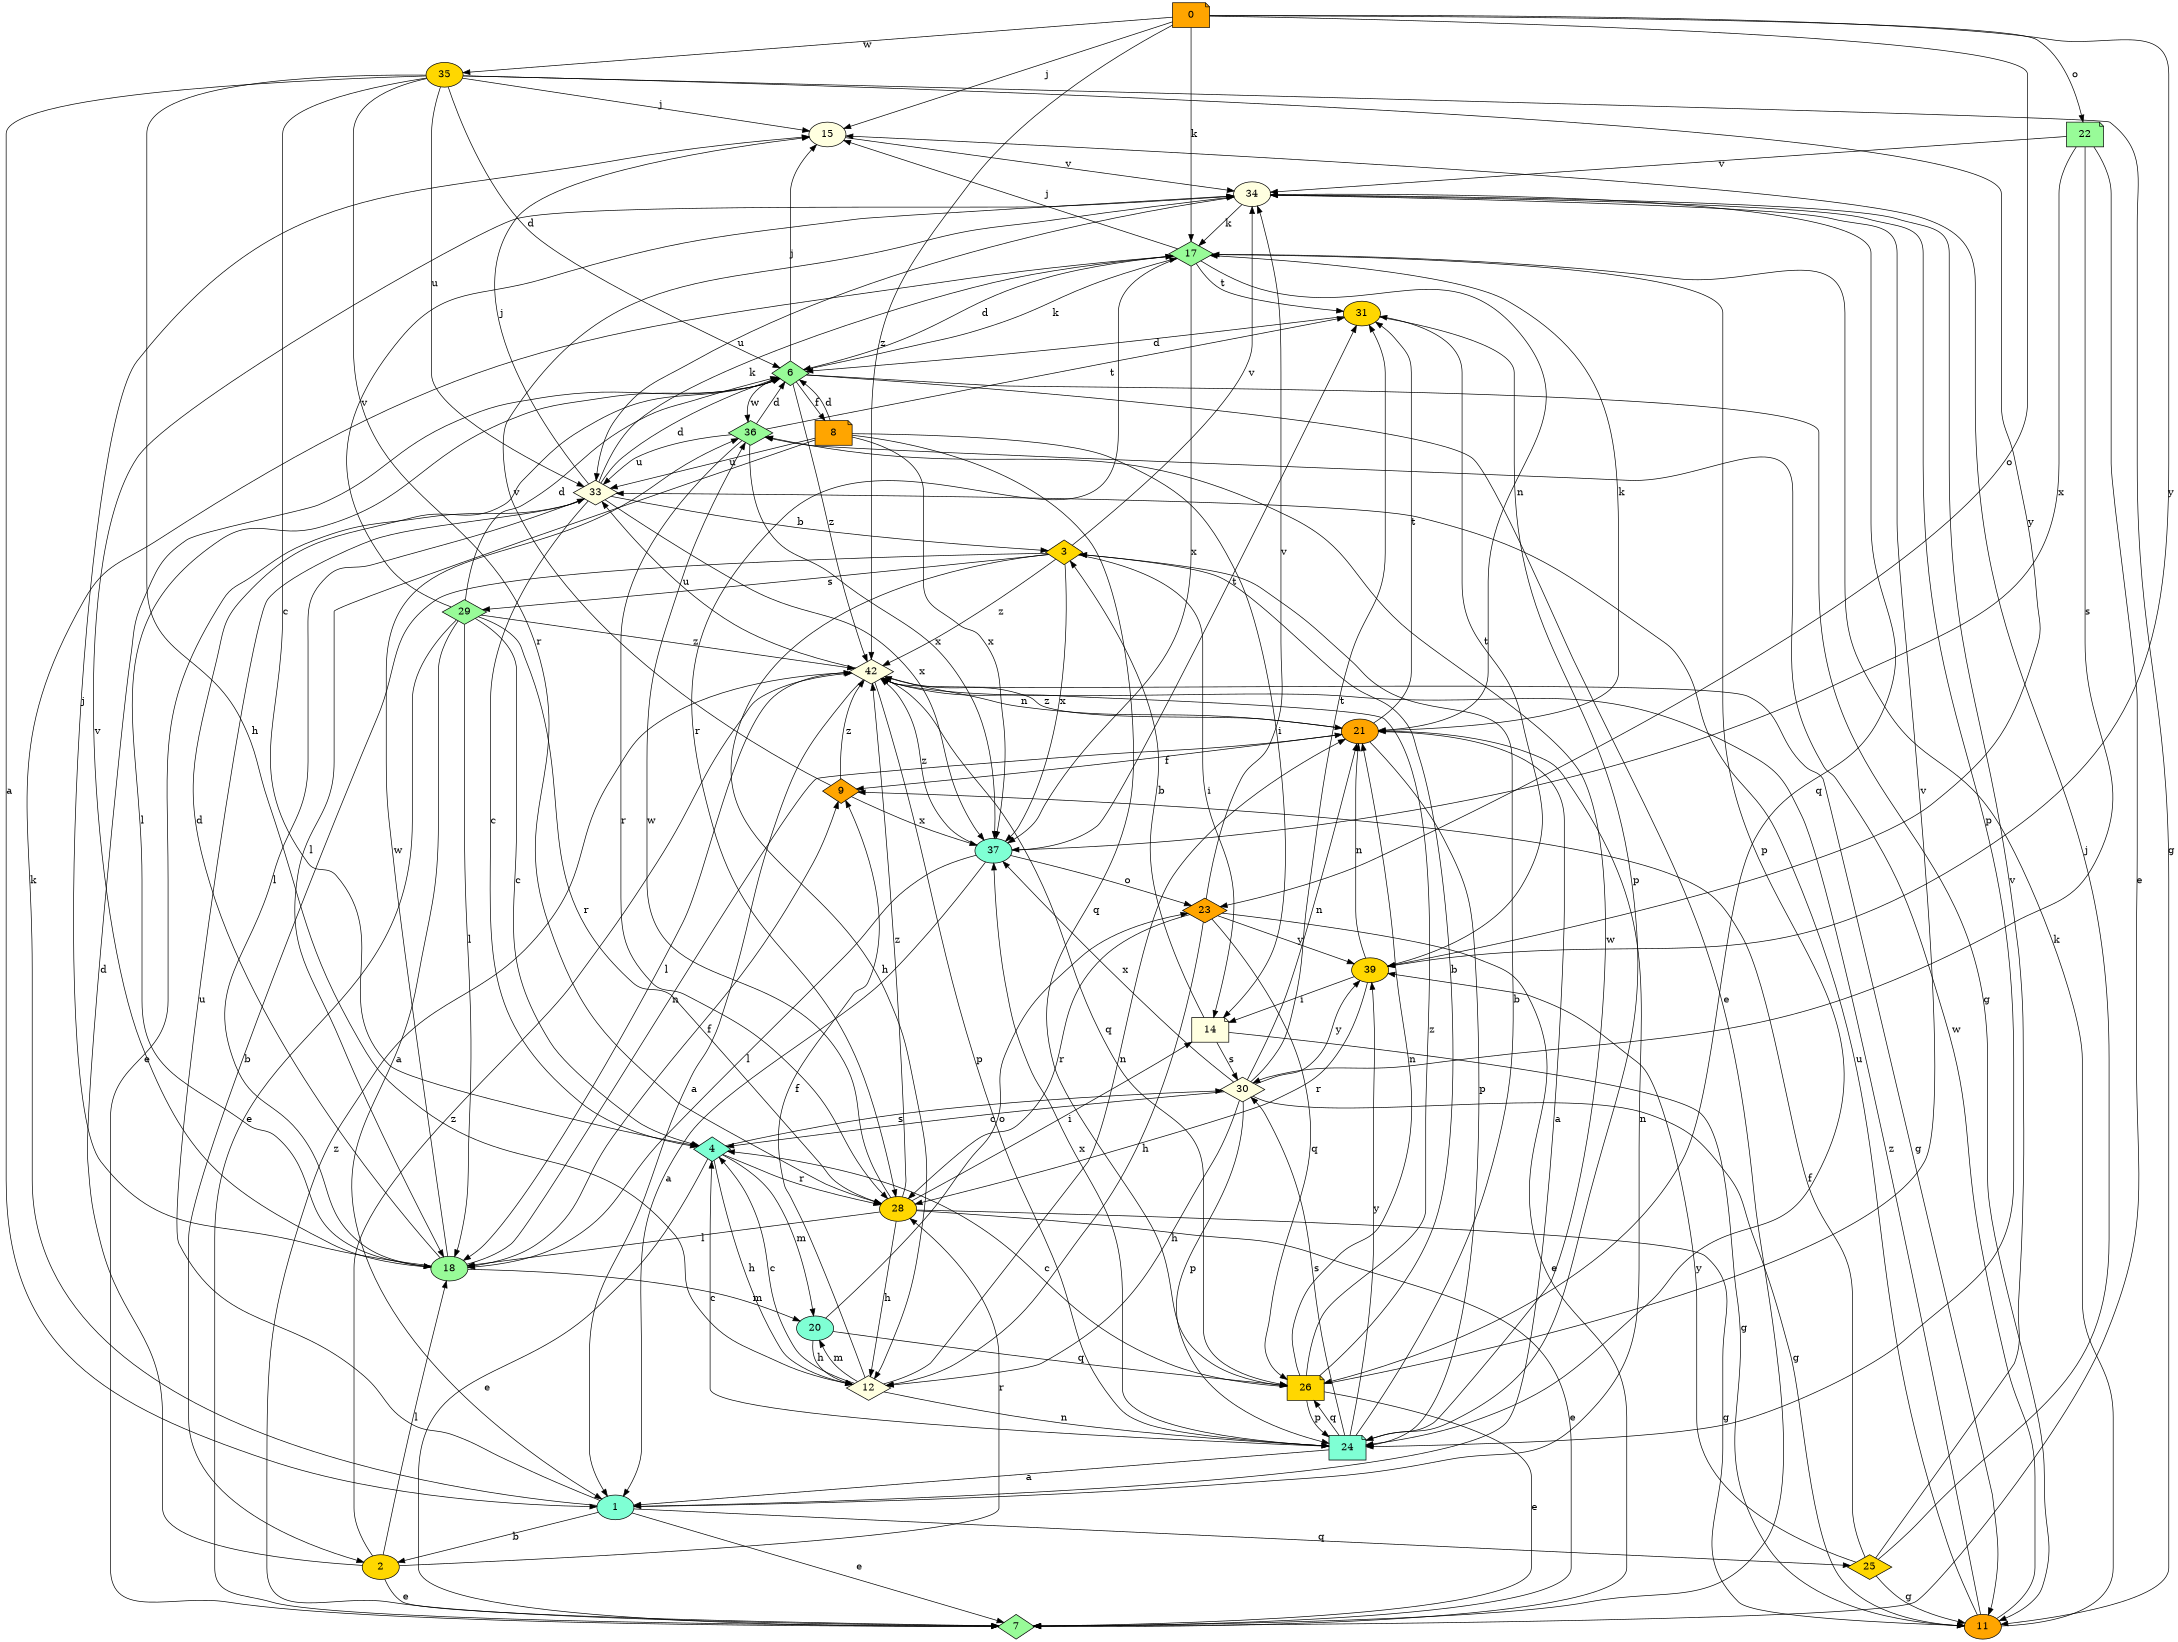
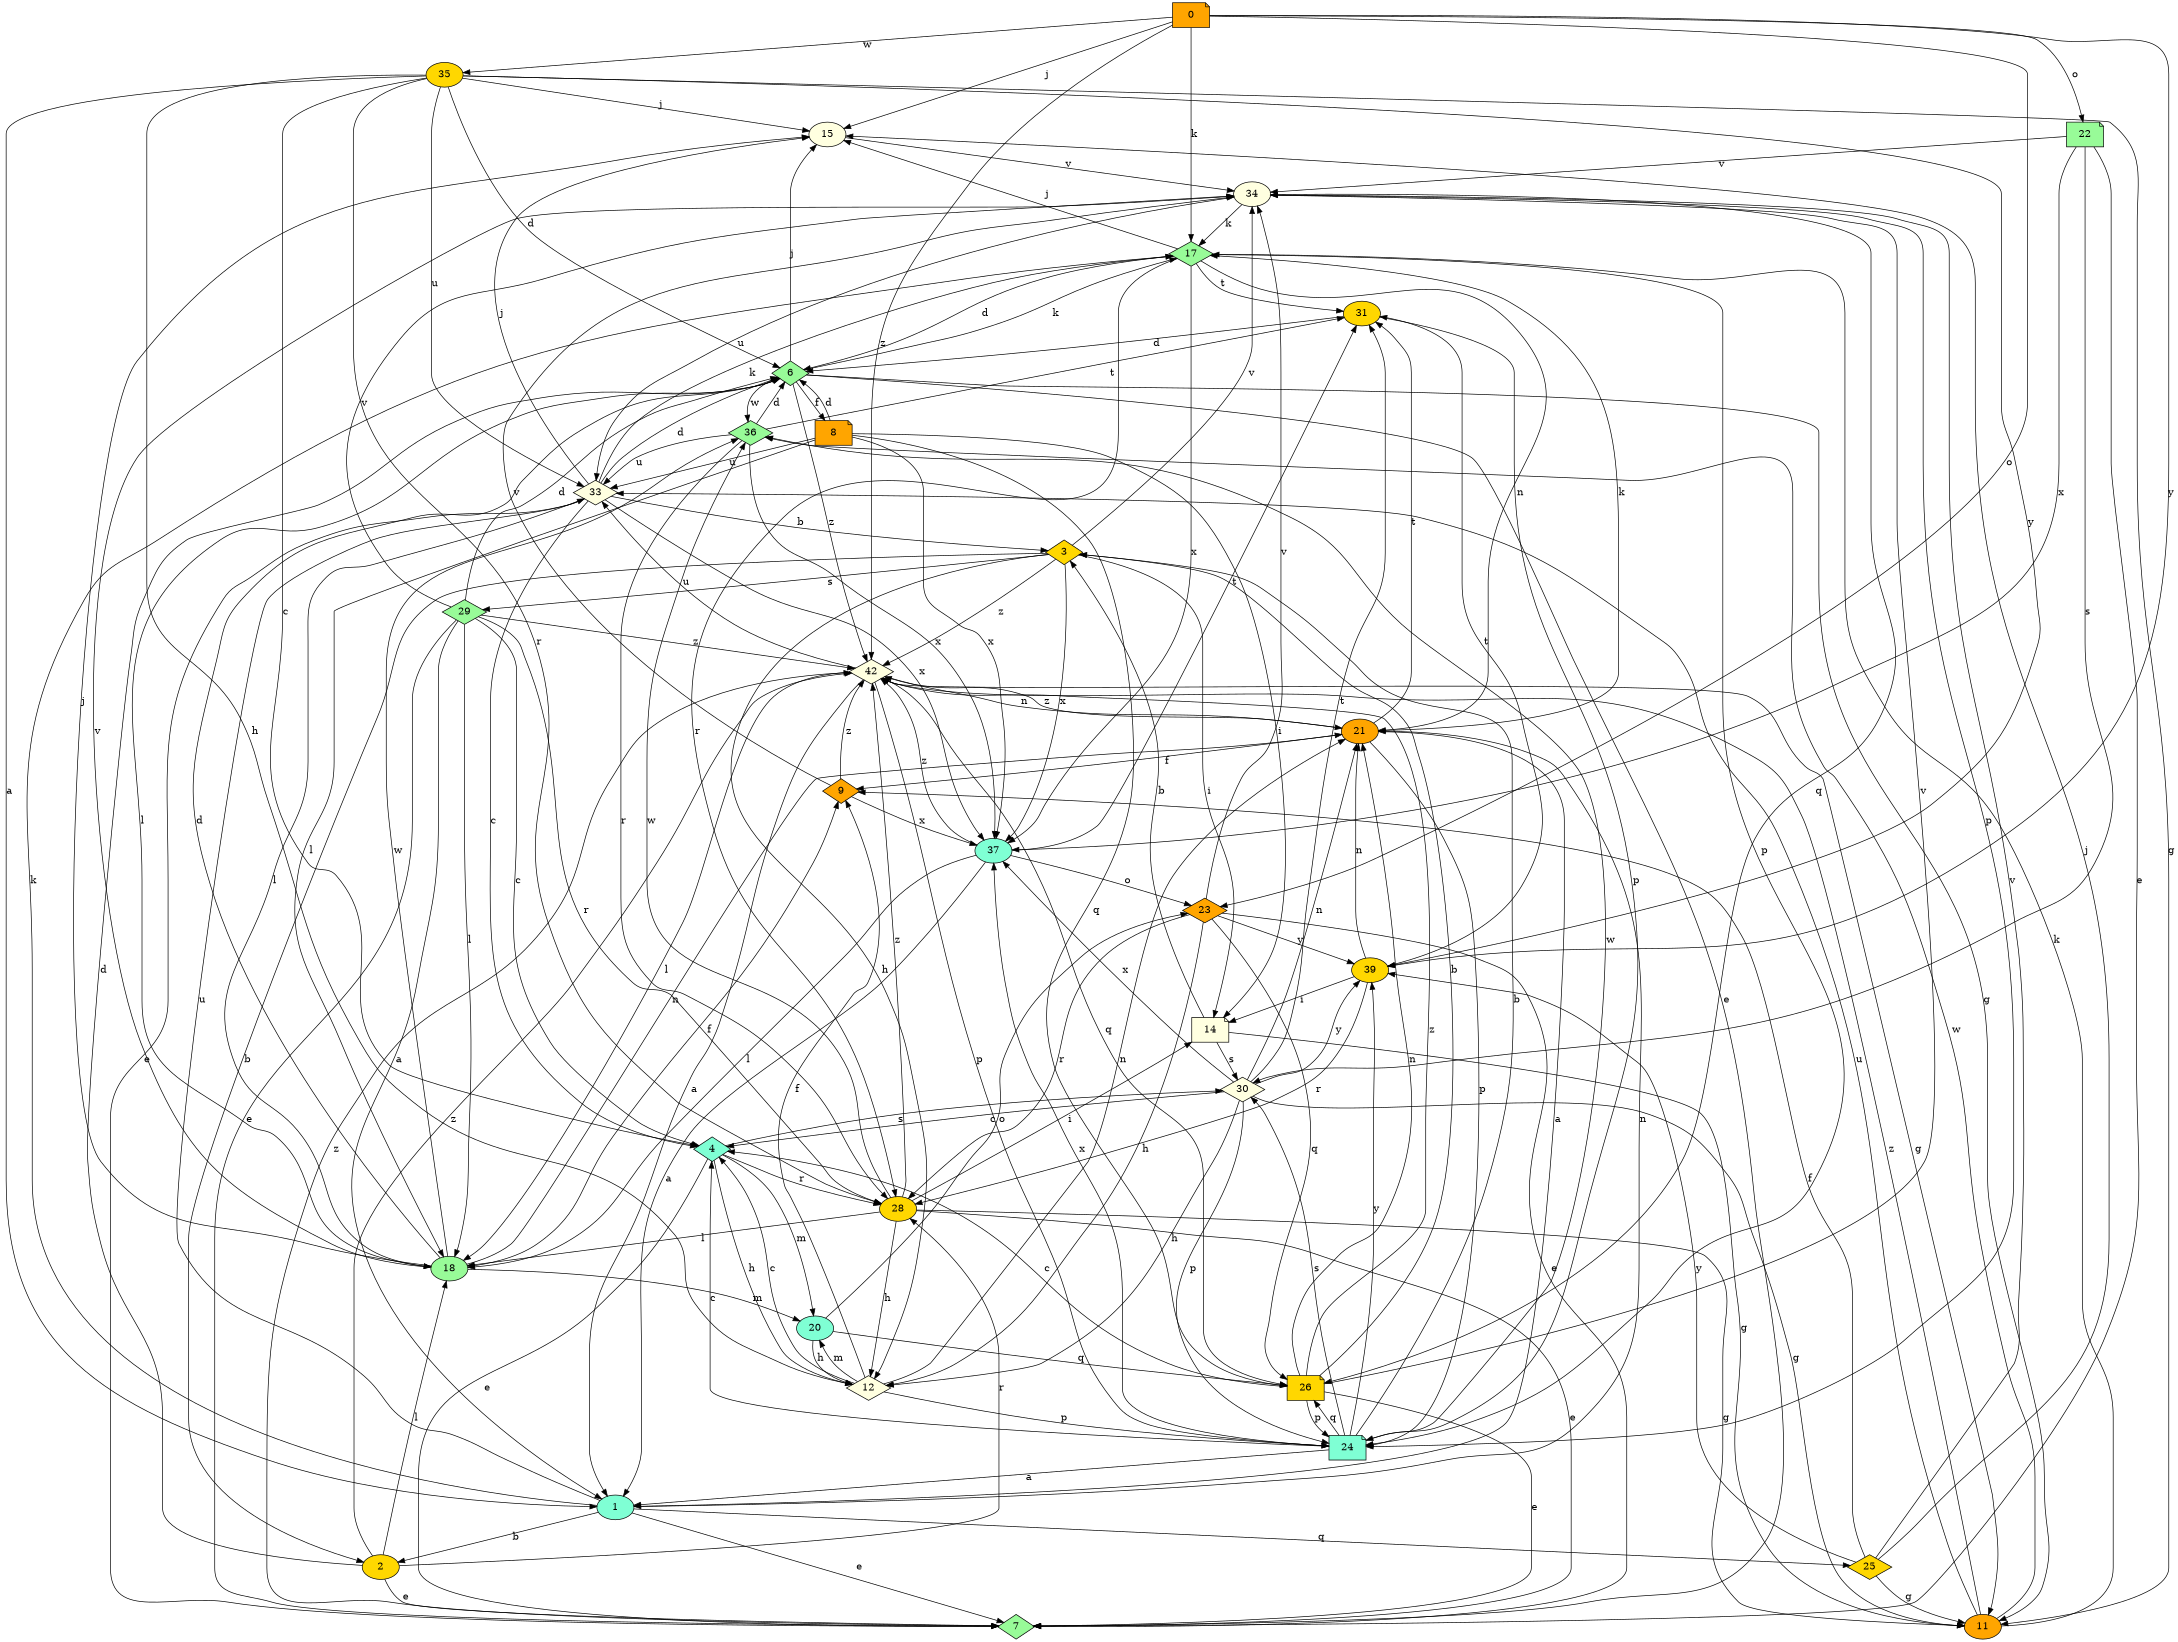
(1064, 1418) -> (1064, 1418)
